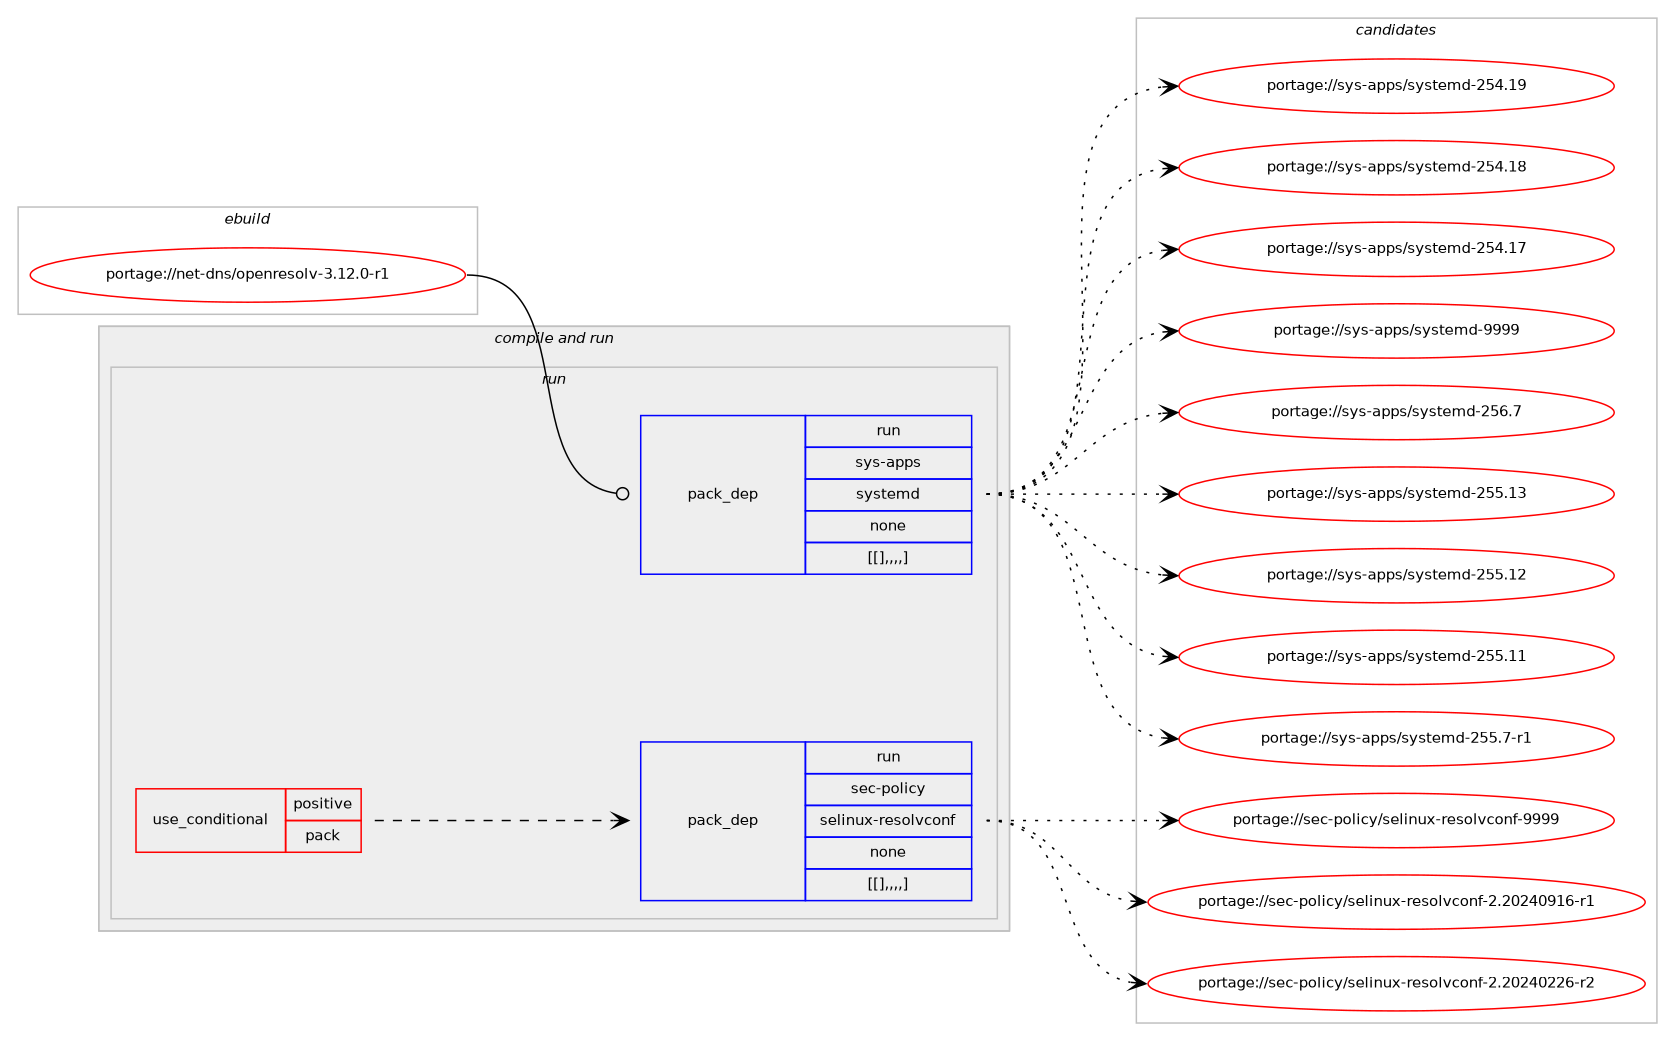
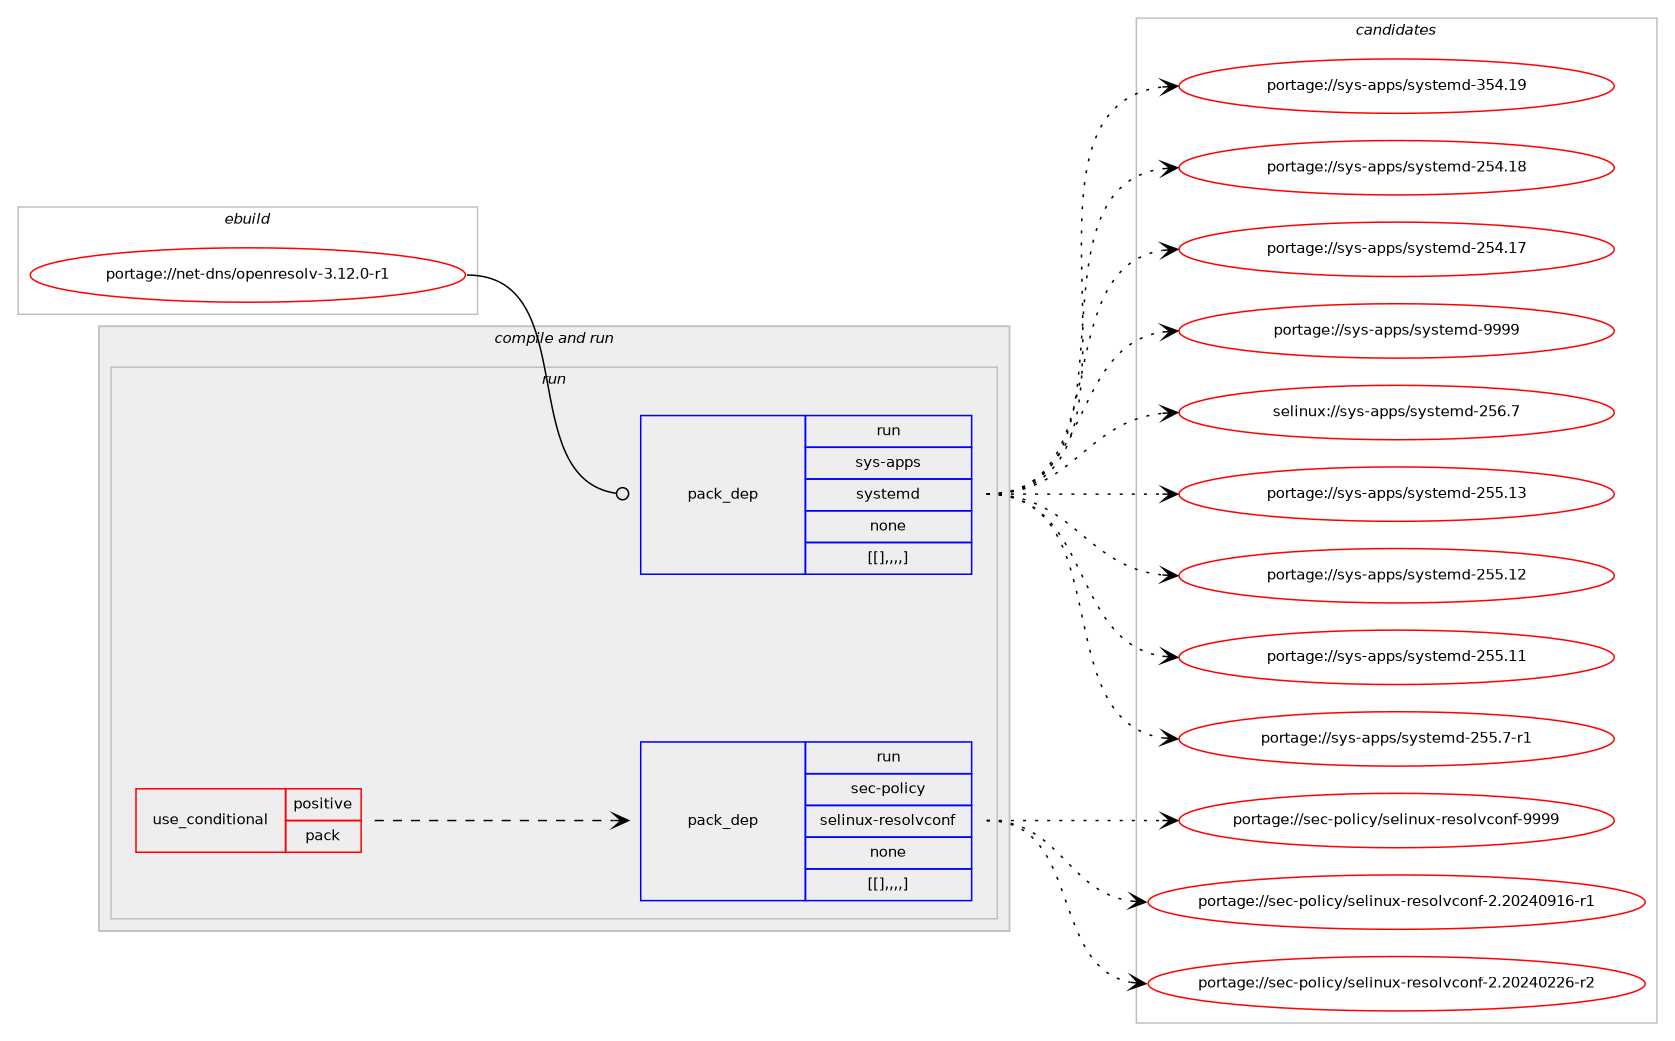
(1397, 86) -> (1397, 86)
(1397, 413) -> (1397, 413)
